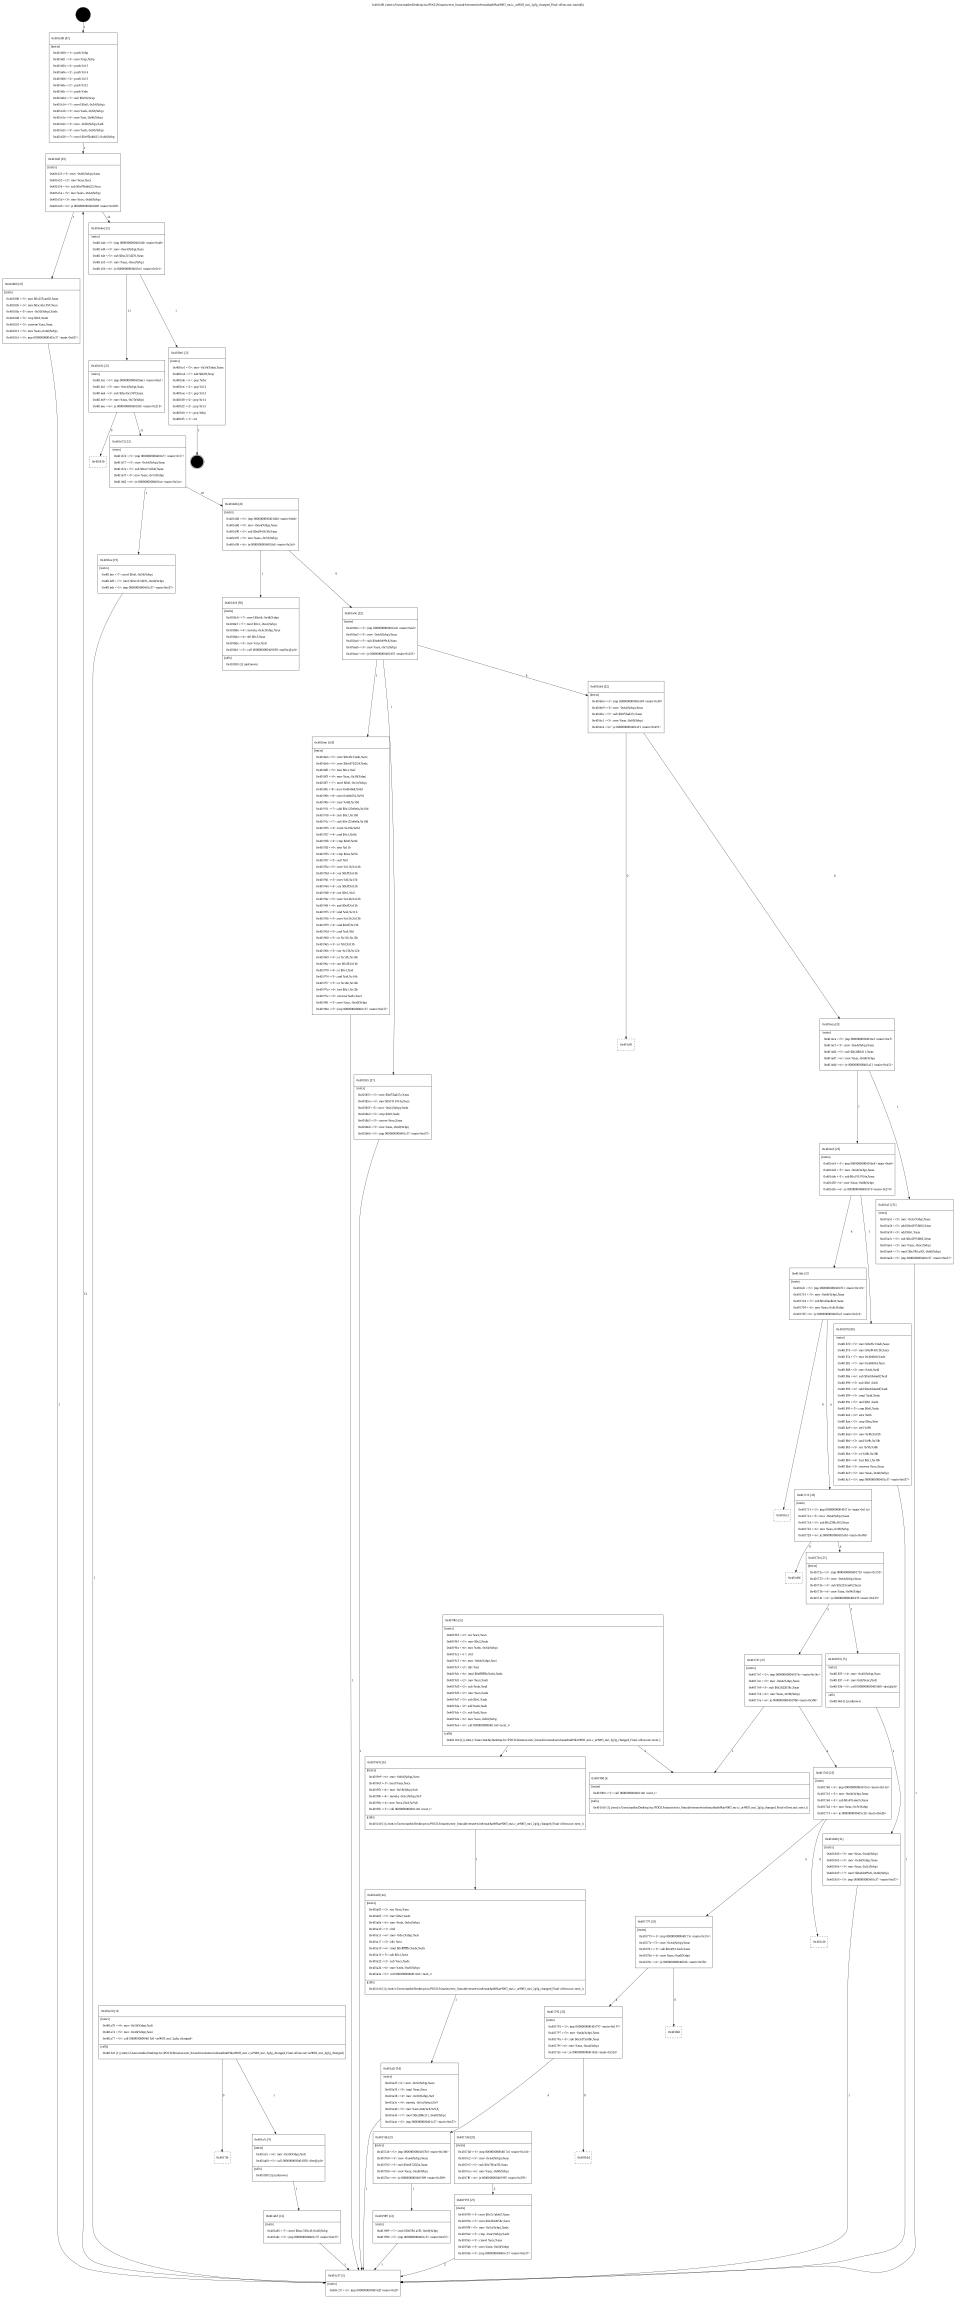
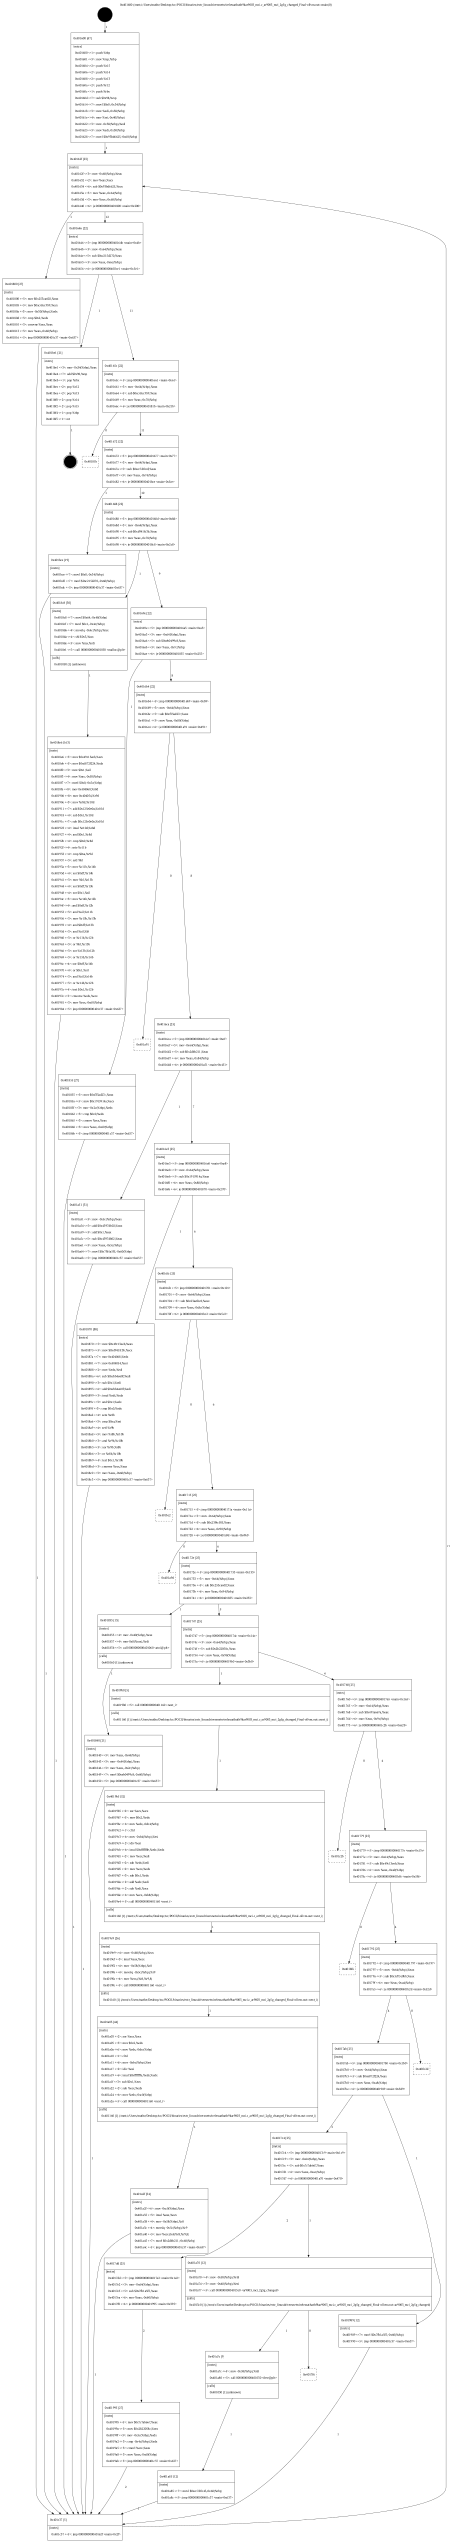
(372, 697) -> (88, 703)
(655, 1759) -> (218, 1757)
none -> (309, 2159)
